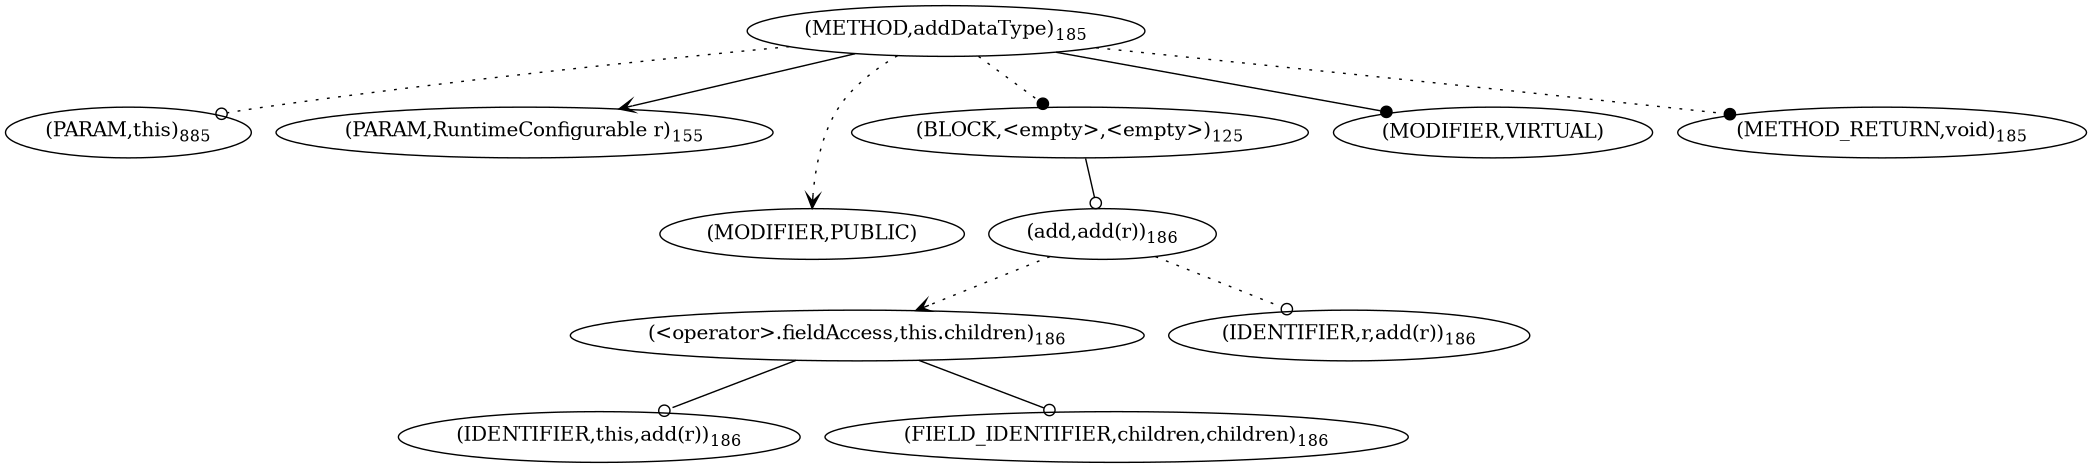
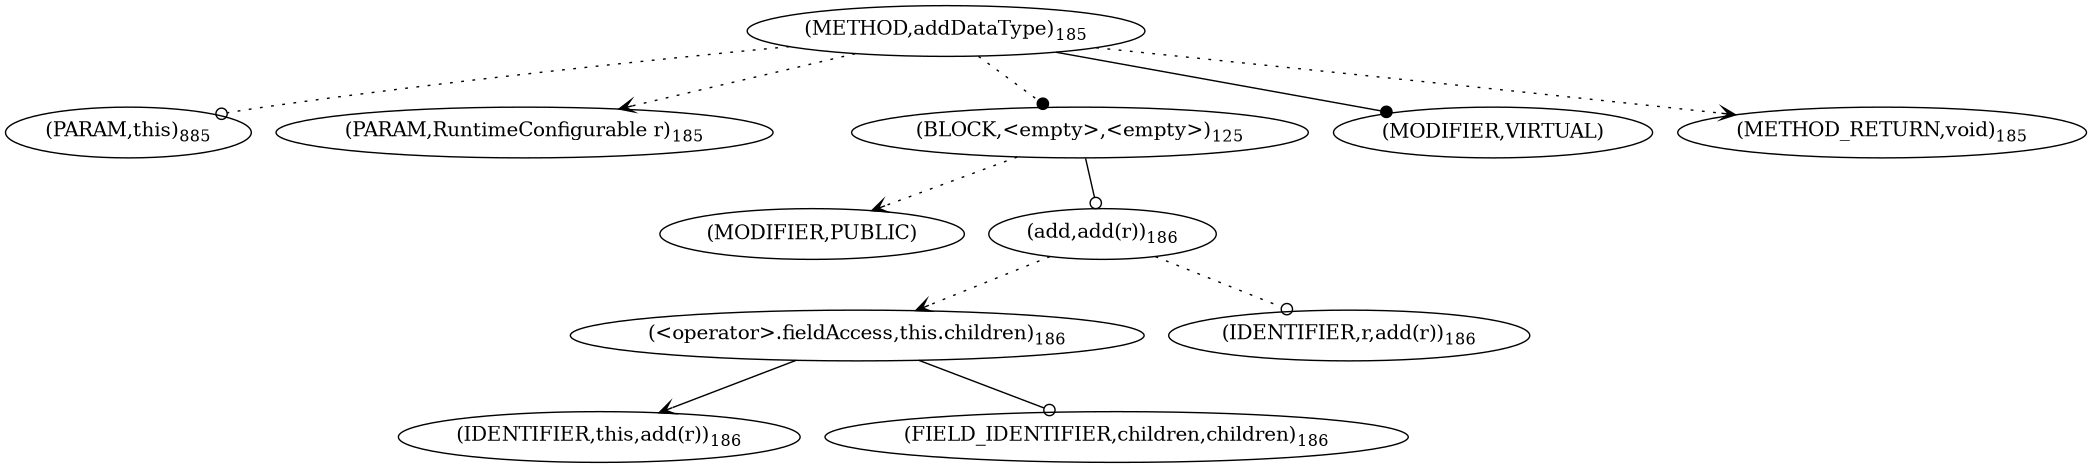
(744, 80) -> (744, 80)
(1409, 80) -> (1409, 80)
(836, 113) -> (951, 181)
(688, 130) -> (688, 130)
(734, 384) -> (734, 384)
